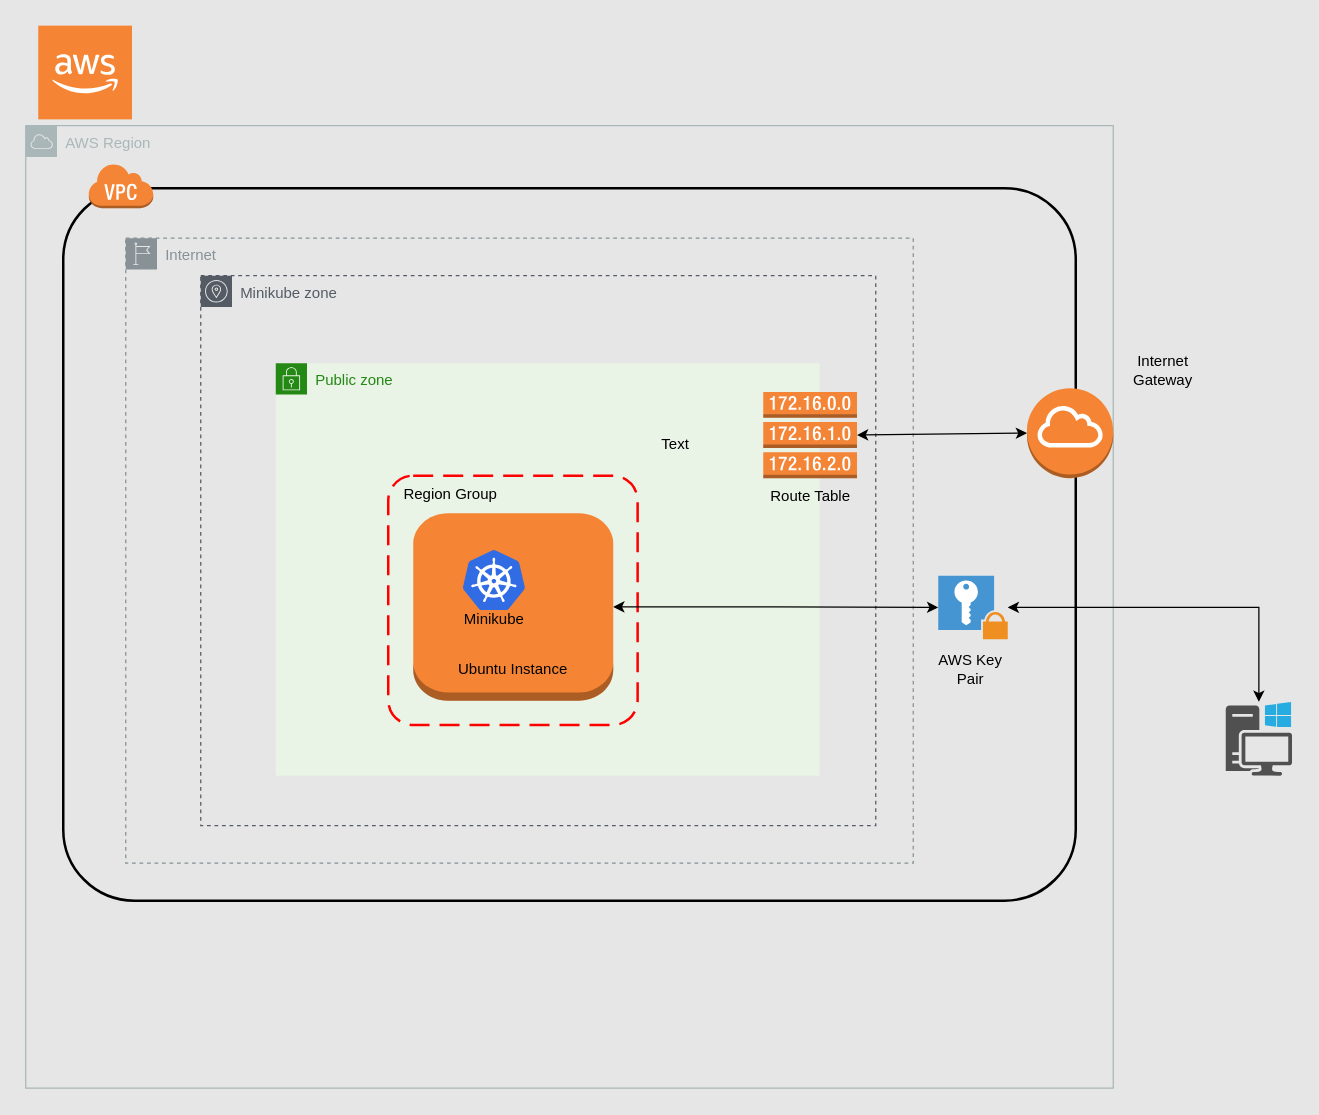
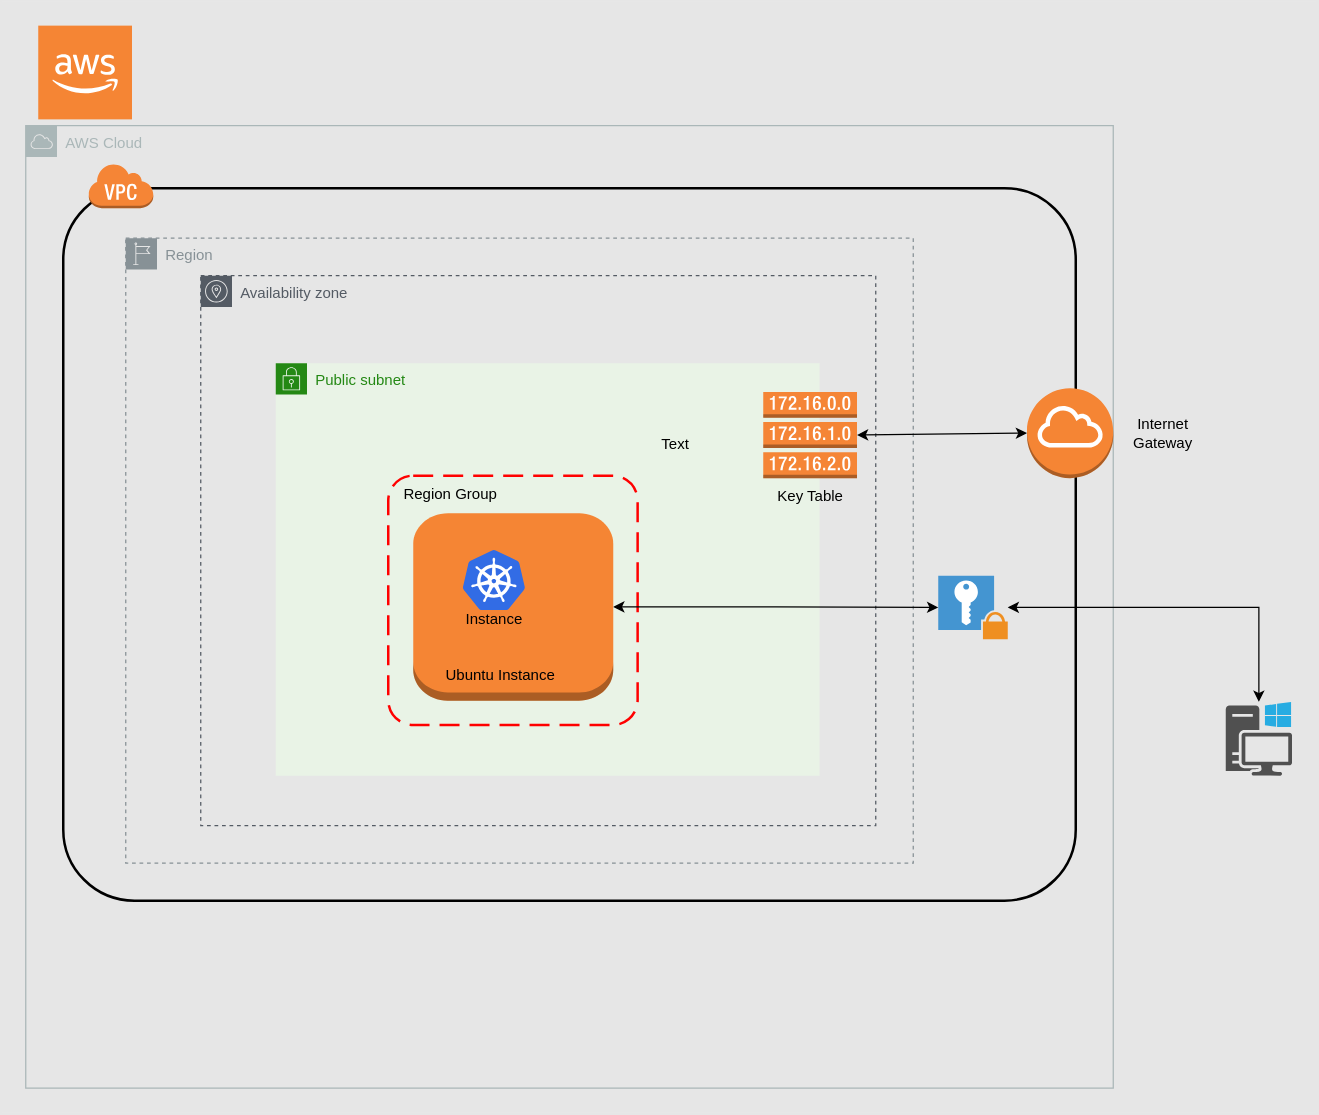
(104, 143) -> (100, 143)
(199, 256) -> (189, 256)
(289, 293) -> (300, 293)
(1163, 371) -> (1163, 433)
(356, 381) -> (364, 381)
(811, 497) -> (811, 497)
(494, 619) -> (494, 619)
(513, 669) -> (500, 676)
(970, 669) -> none
